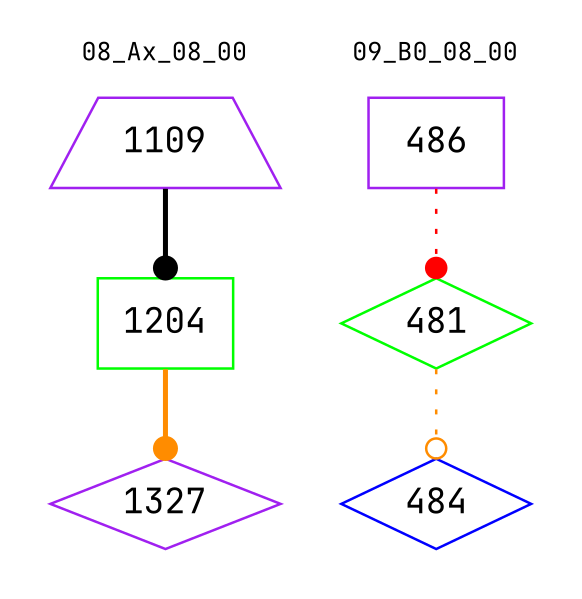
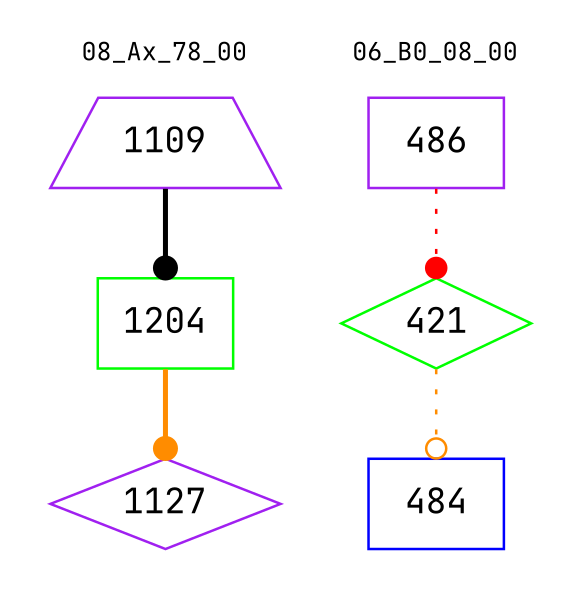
(165, 54) -> (165, 54)
(436, 54) -> (436, 54)
(436, 323) -> (436, 323)
(165, 504) -> (165, 504)
(436, 504) -> (436, 504)
